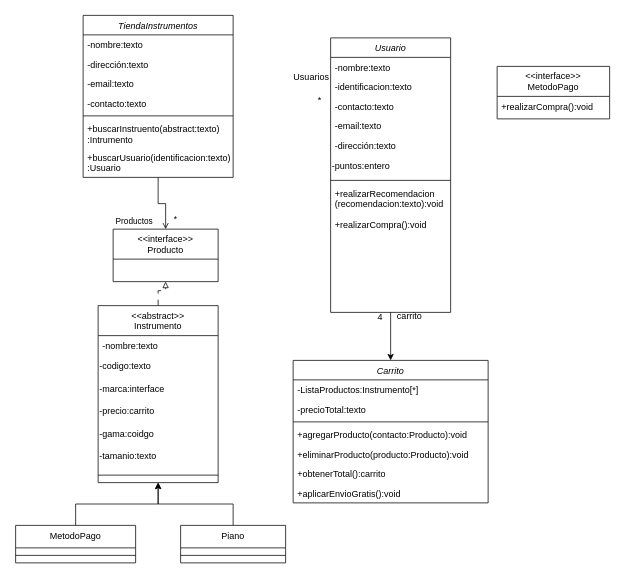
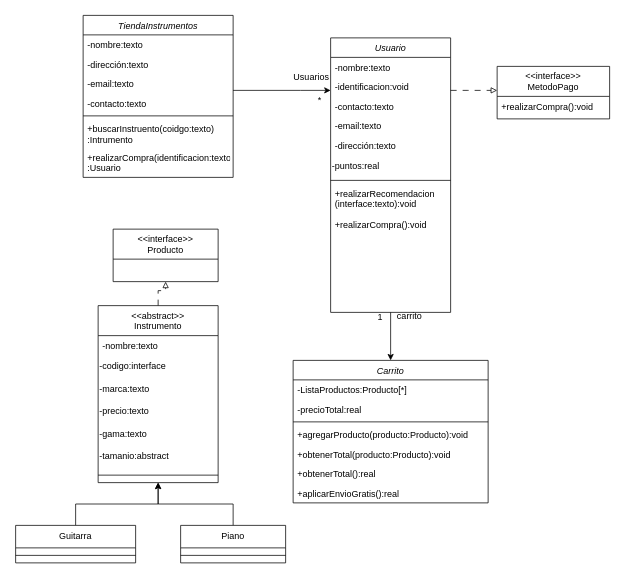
(382, 87) -> (378, 87)
none -> (279, 90)
none -> (470, 90)
(169, 129) -> (163, 129)
(171, 158) -> (172, 158)
(366, 166) -> (360, 166)
(386, 194) -> (386, 194)
(161, 204) -> none
(380, 317) -> (380, 317)
(130, 366) -> (139, 366)
(137, 389) -> (128, 389)
(370, 390) -> (363, 390)
(339, 410) -> (335, 410)
(134, 411) -> (130, 411)
(127, 434) -> (126, 434)
(394, 435) -> (394, 435)
(393, 455) -> (386, 455)
(132, 456) -> (140, 456)
(351, 474) -> (344, 474)
(356, 494) -> (356, 494)
(75, 536) -> (75, 536)
